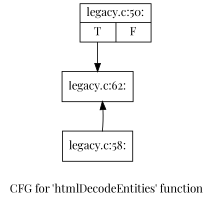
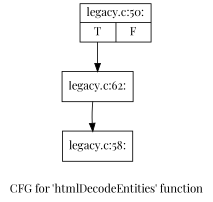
(103, 121) -> (92, 112)
